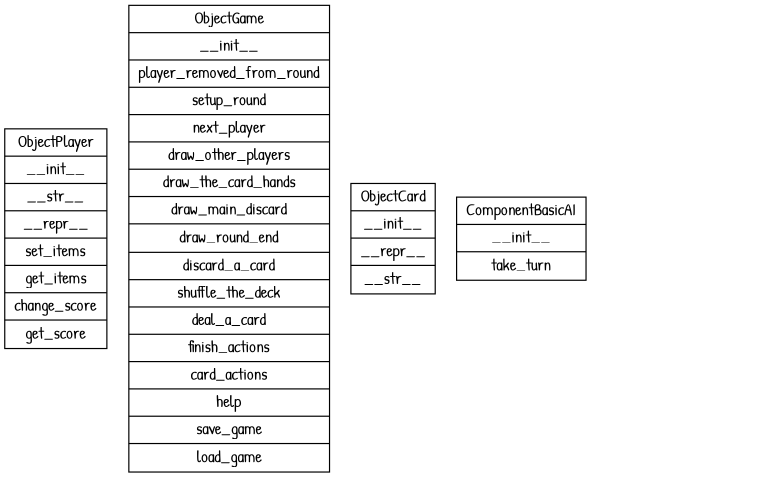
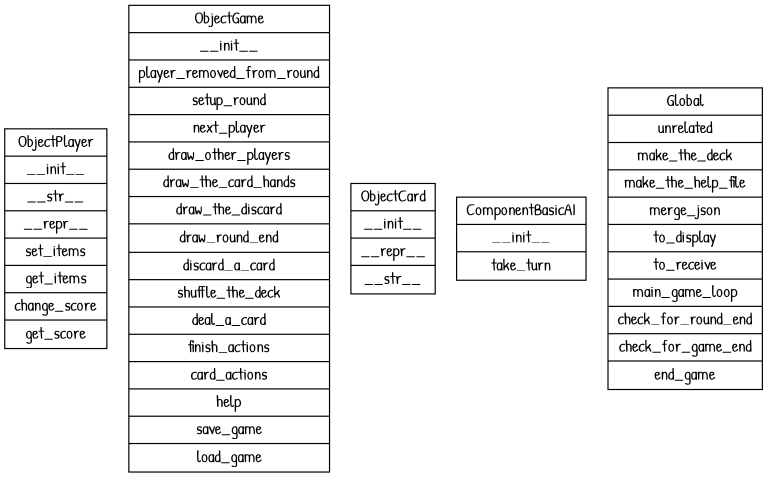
(229, 210) -> (229, 210)
none -> (685, 239)
